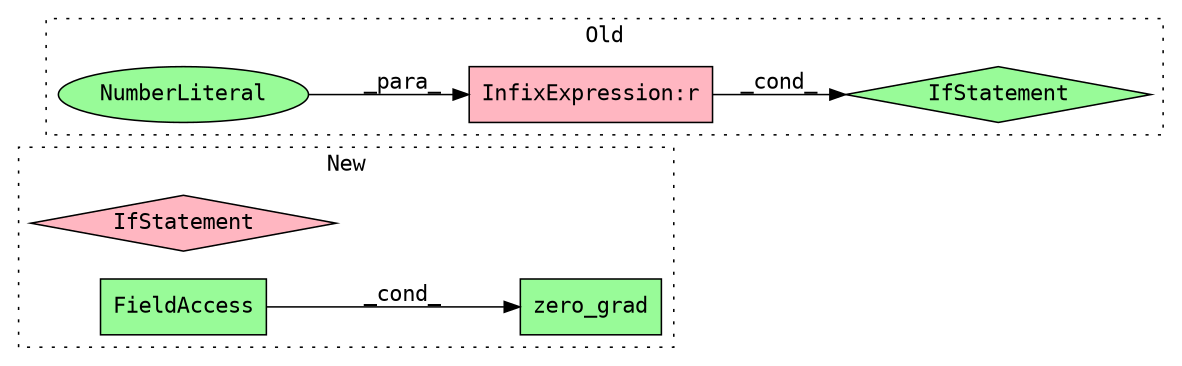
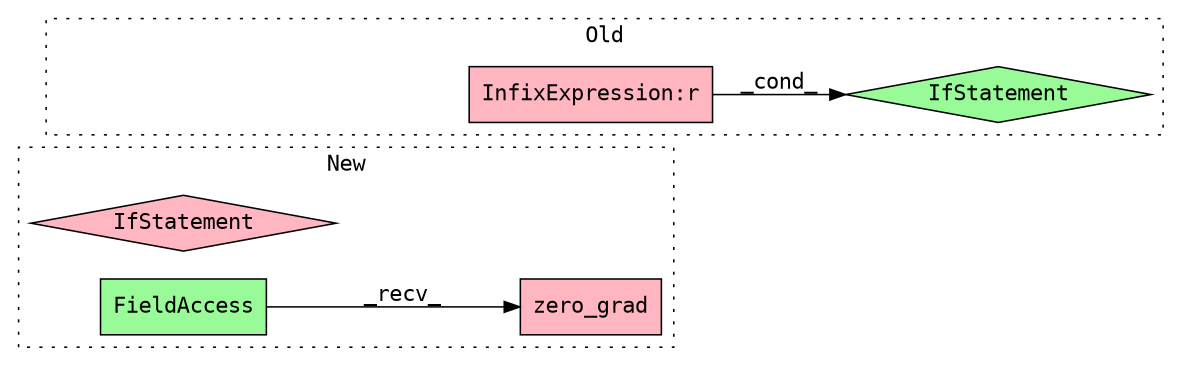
(183, 95) -> none
(403, 295) -> (403, 295)
(591, 307) -> (591, 307)
